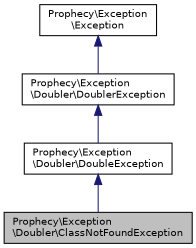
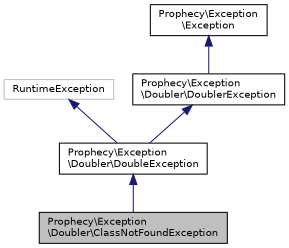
none -> (59, 89)
